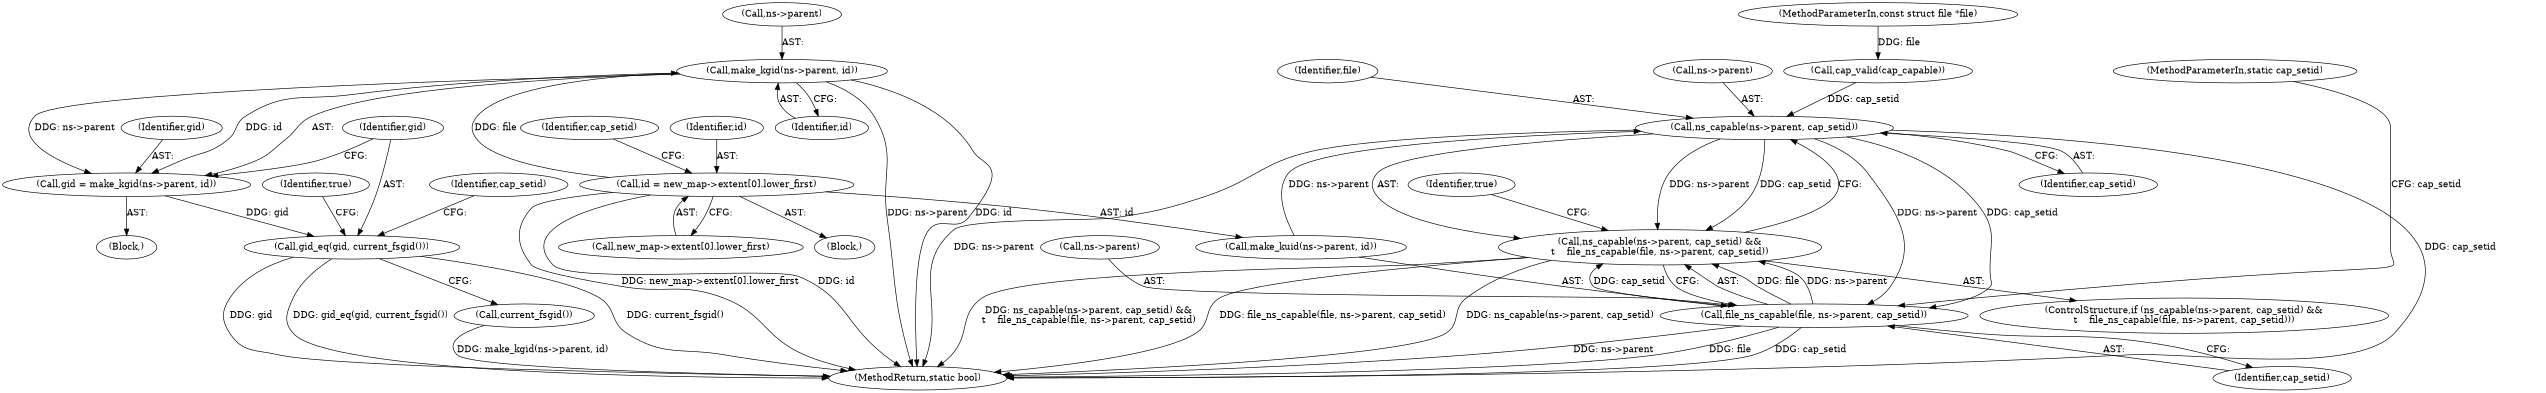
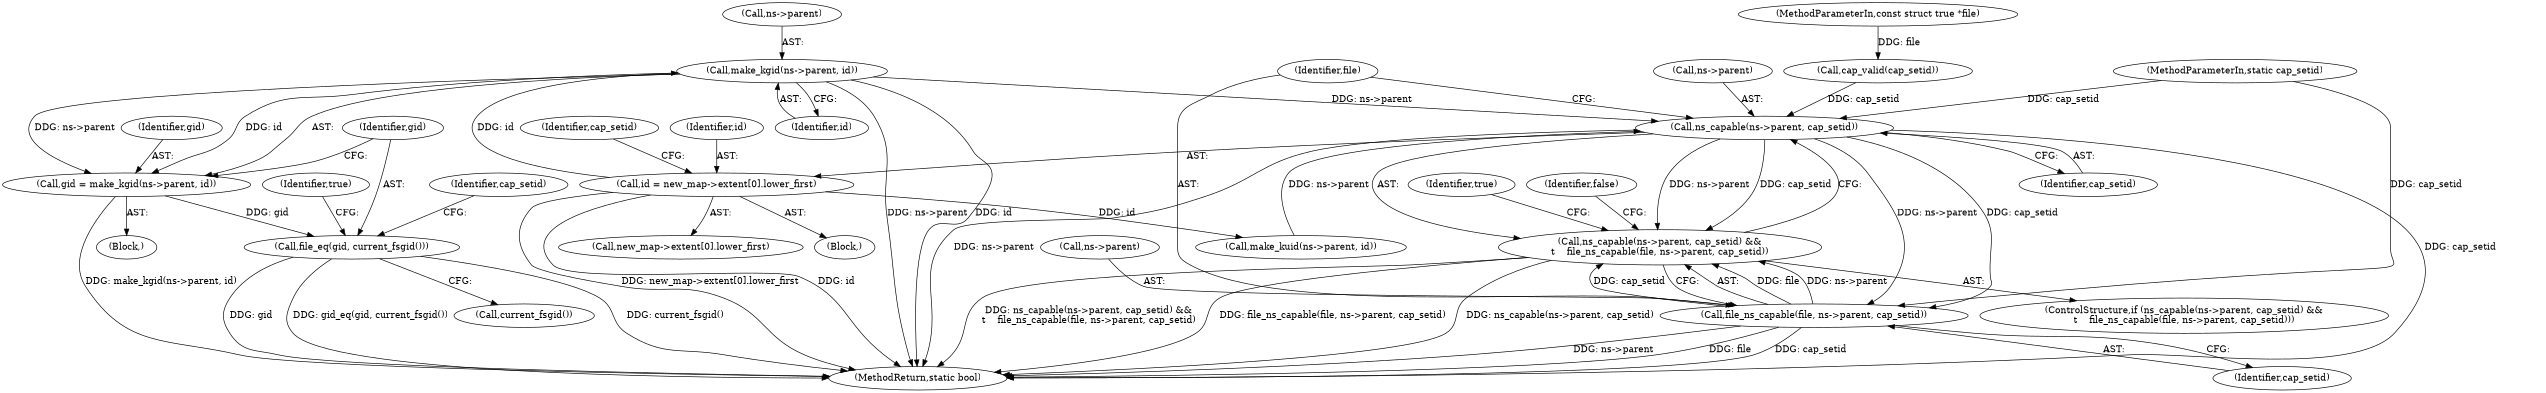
(1878, 14) -> (1878, 14)
(1878, 71) -> (1878, 71)
none -> (1262, 99)
none -> (2004, 99)
(1585, 100) -> (1585, 100)
(496, 128) -> (496, 128)
none -> (1582, 185)
(2426, 185) -> (2426, 185)
(722, 213) -> (722, 213)
(1117, 213) -> (1117, 213)
(674, 217) -> (1233, 149)
(352, 247) -> (352, 247)
(1540, 283) -> (1283, 289)
(532, 366) -> (285, 360)
